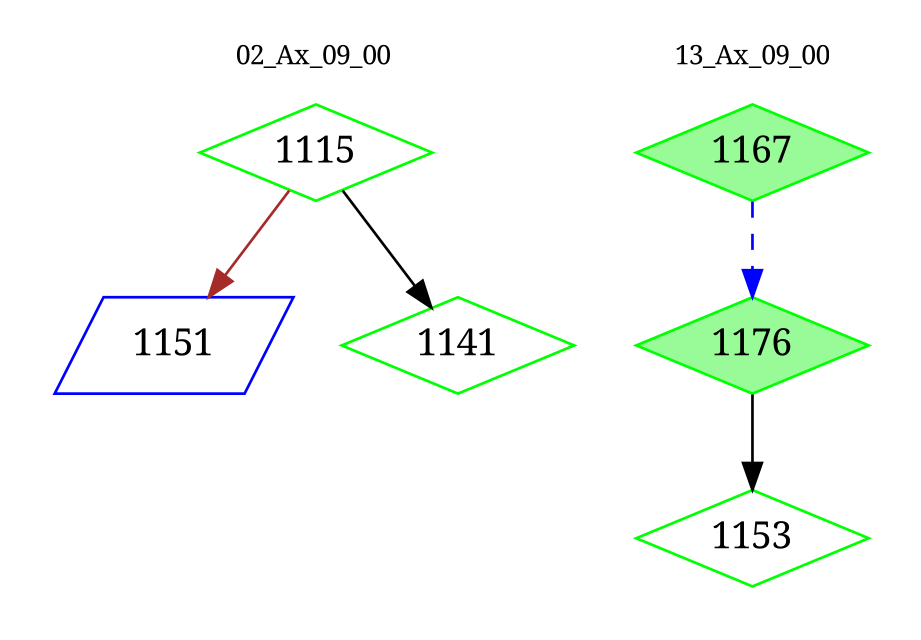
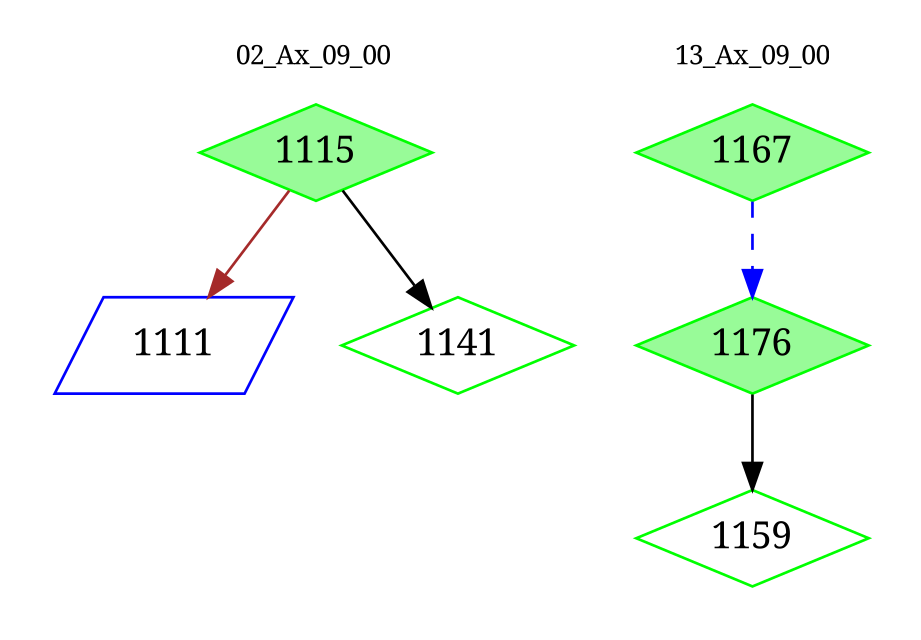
(316, 153) -> (316, 153)
(174, 345) -> (174, 345)
(752, 538) -> (752, 538)
